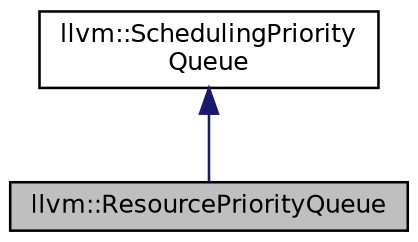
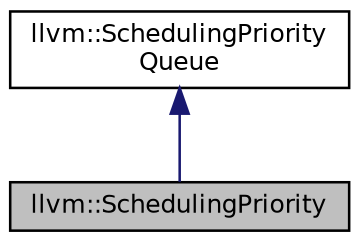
(209, 206) -> (180, 206)
